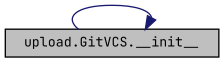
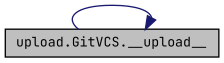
(112, 43) -> (112, 43)
